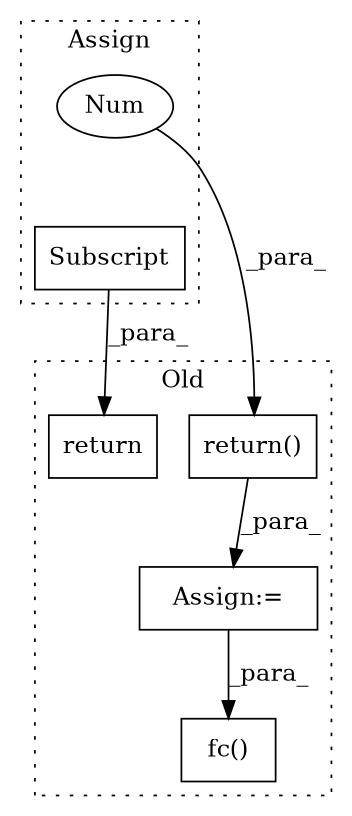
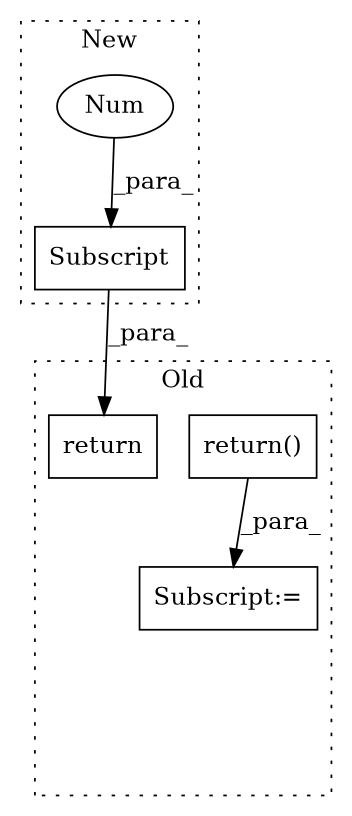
(110, 41) -> (110, 41)
(235, 250) -> (113, 174)
(229, 598) -> (229, 598)
(229, 750) -> none
